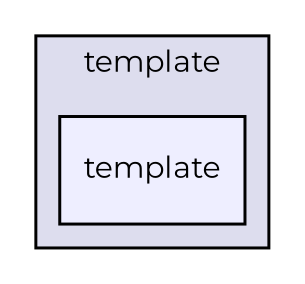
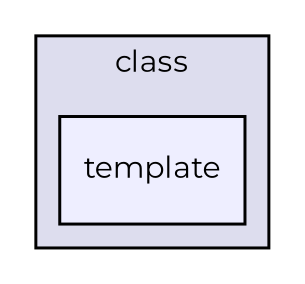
(152, 64) -> (152, 64)
